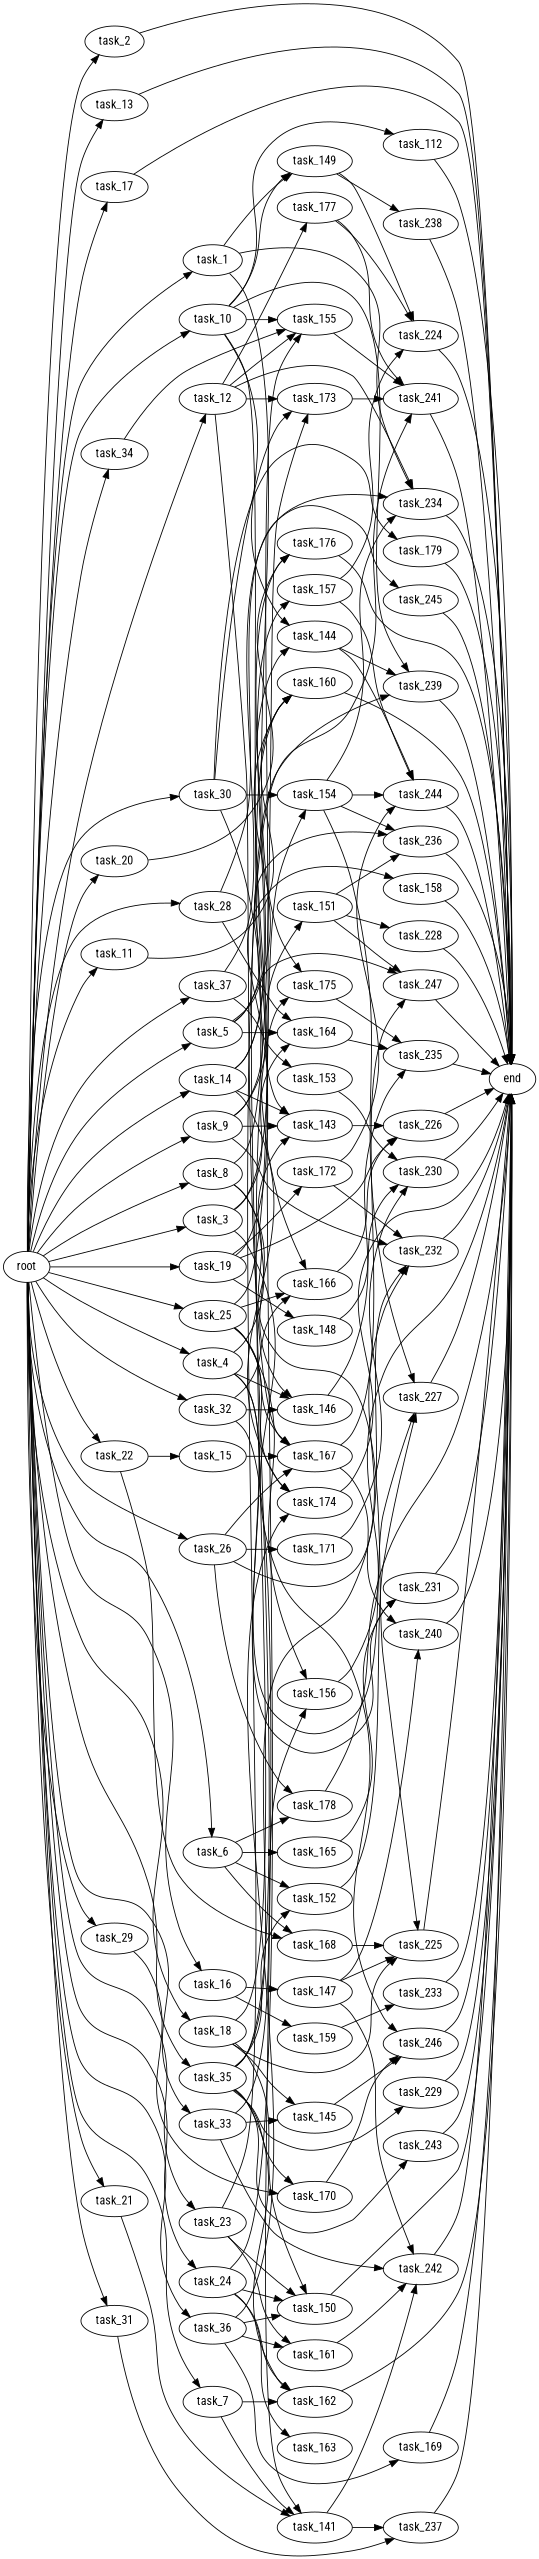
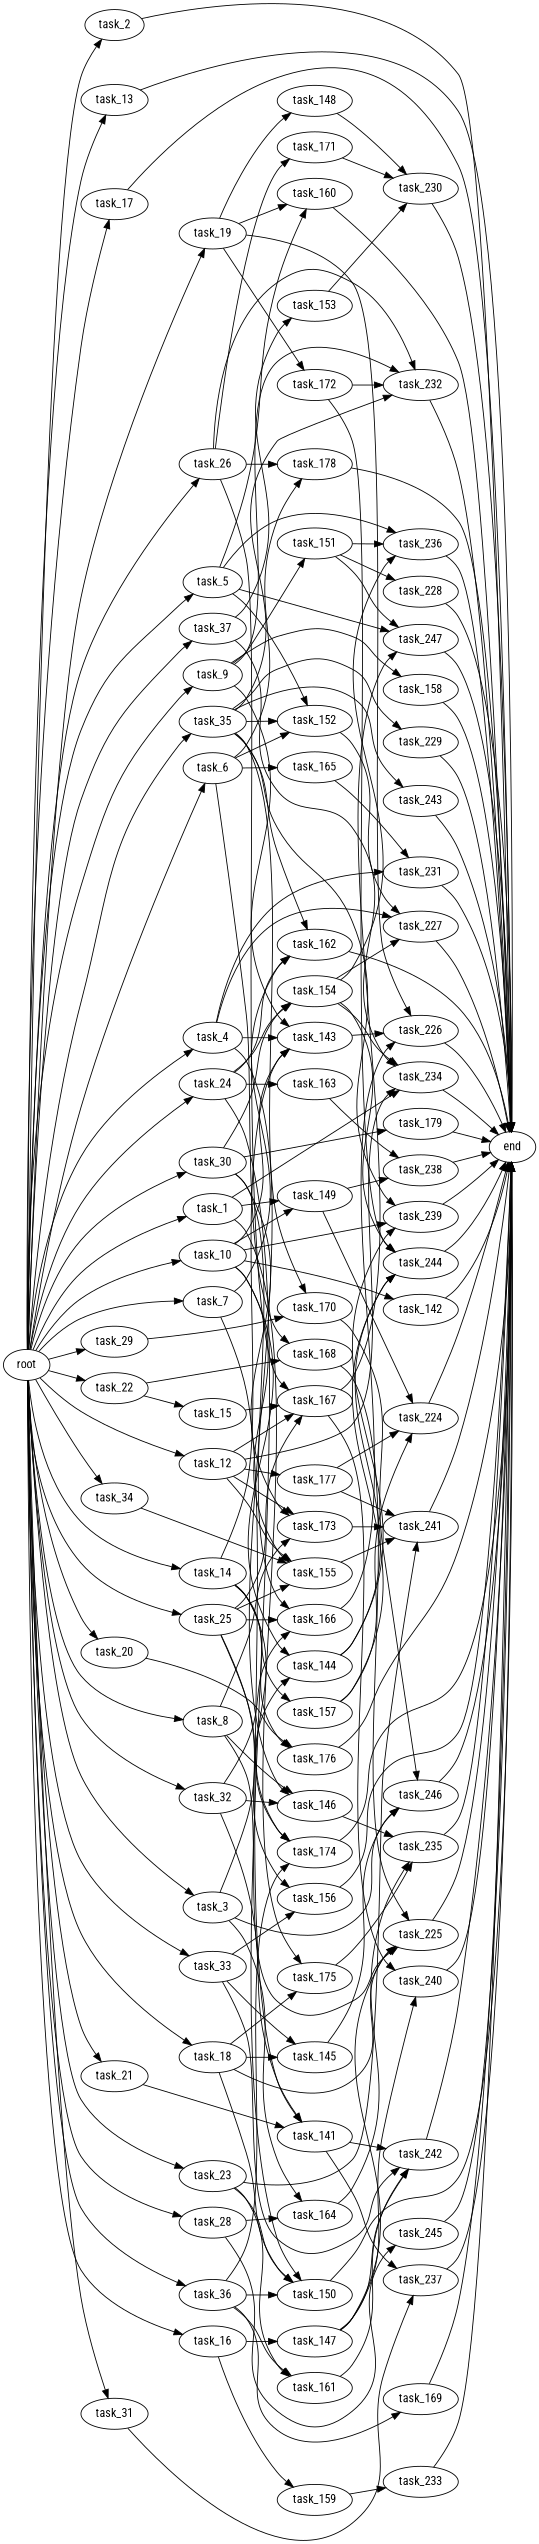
(421, 145) -> (421, 1310)
(115, 954) -> none
(255, 1033) -> (275, 644)
none -> (347, 1116)
